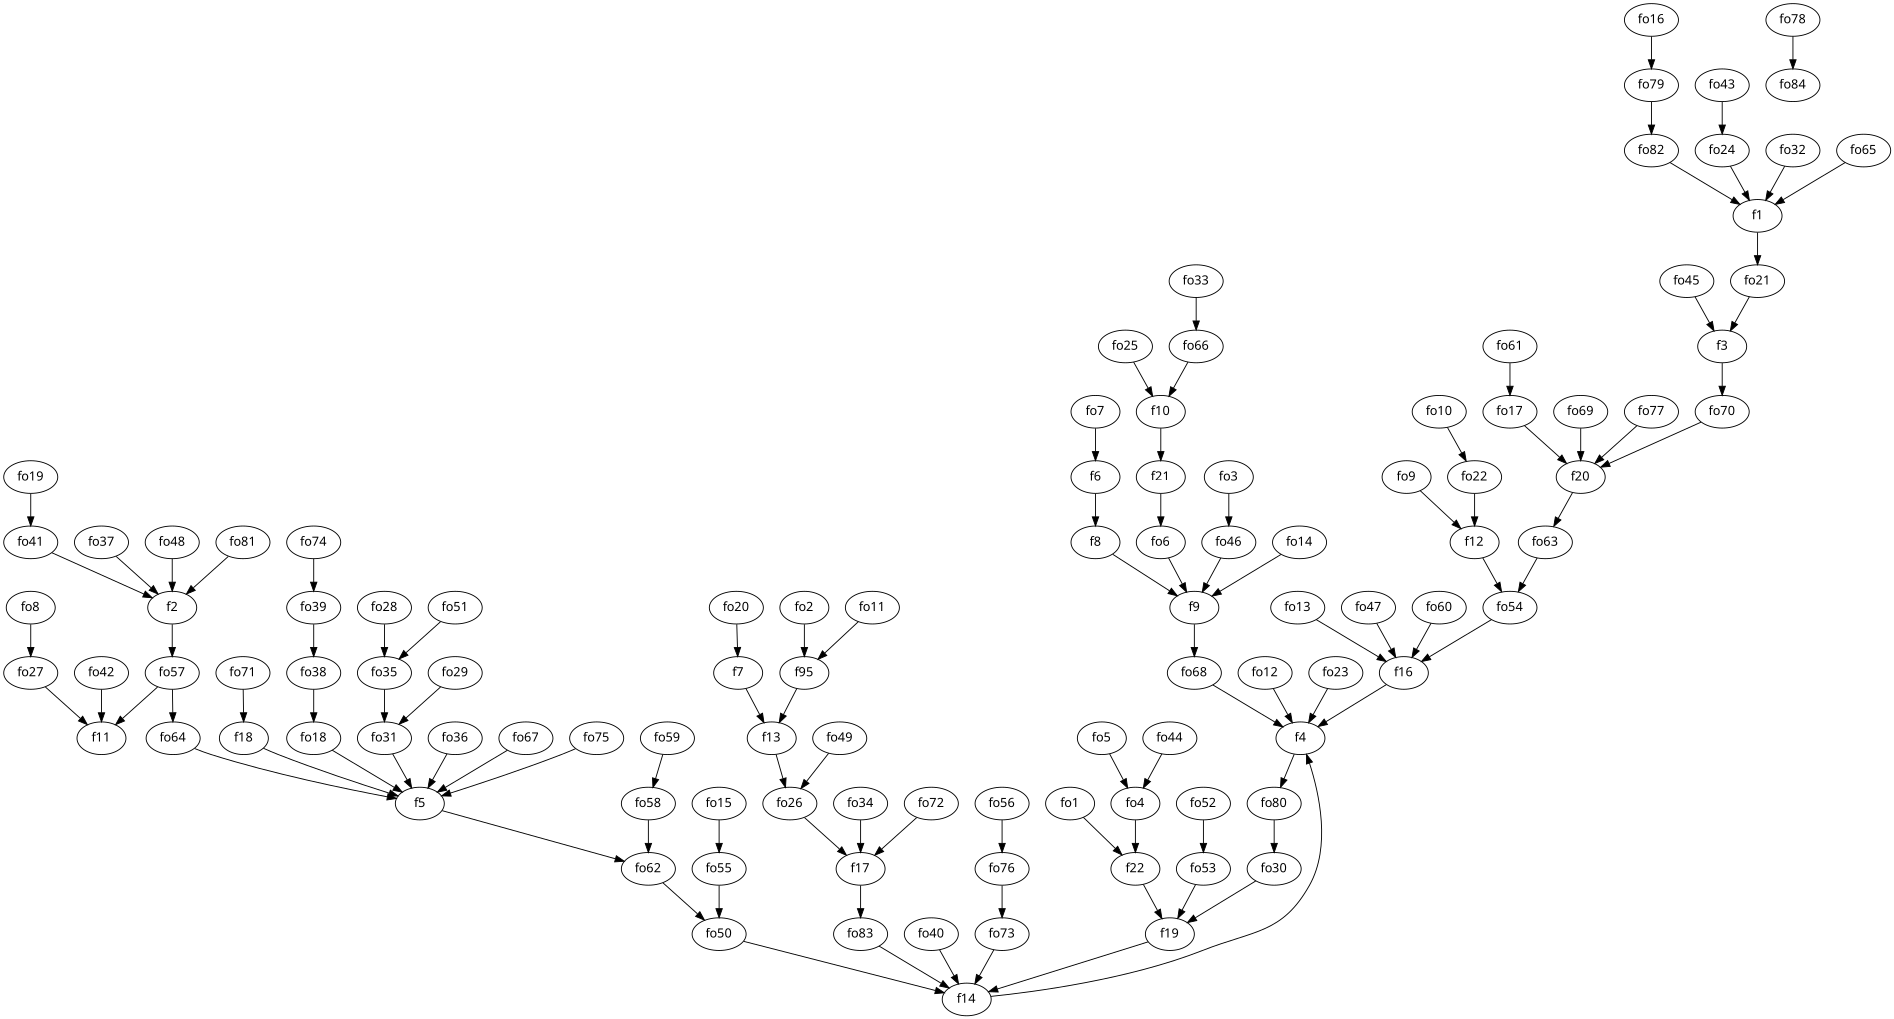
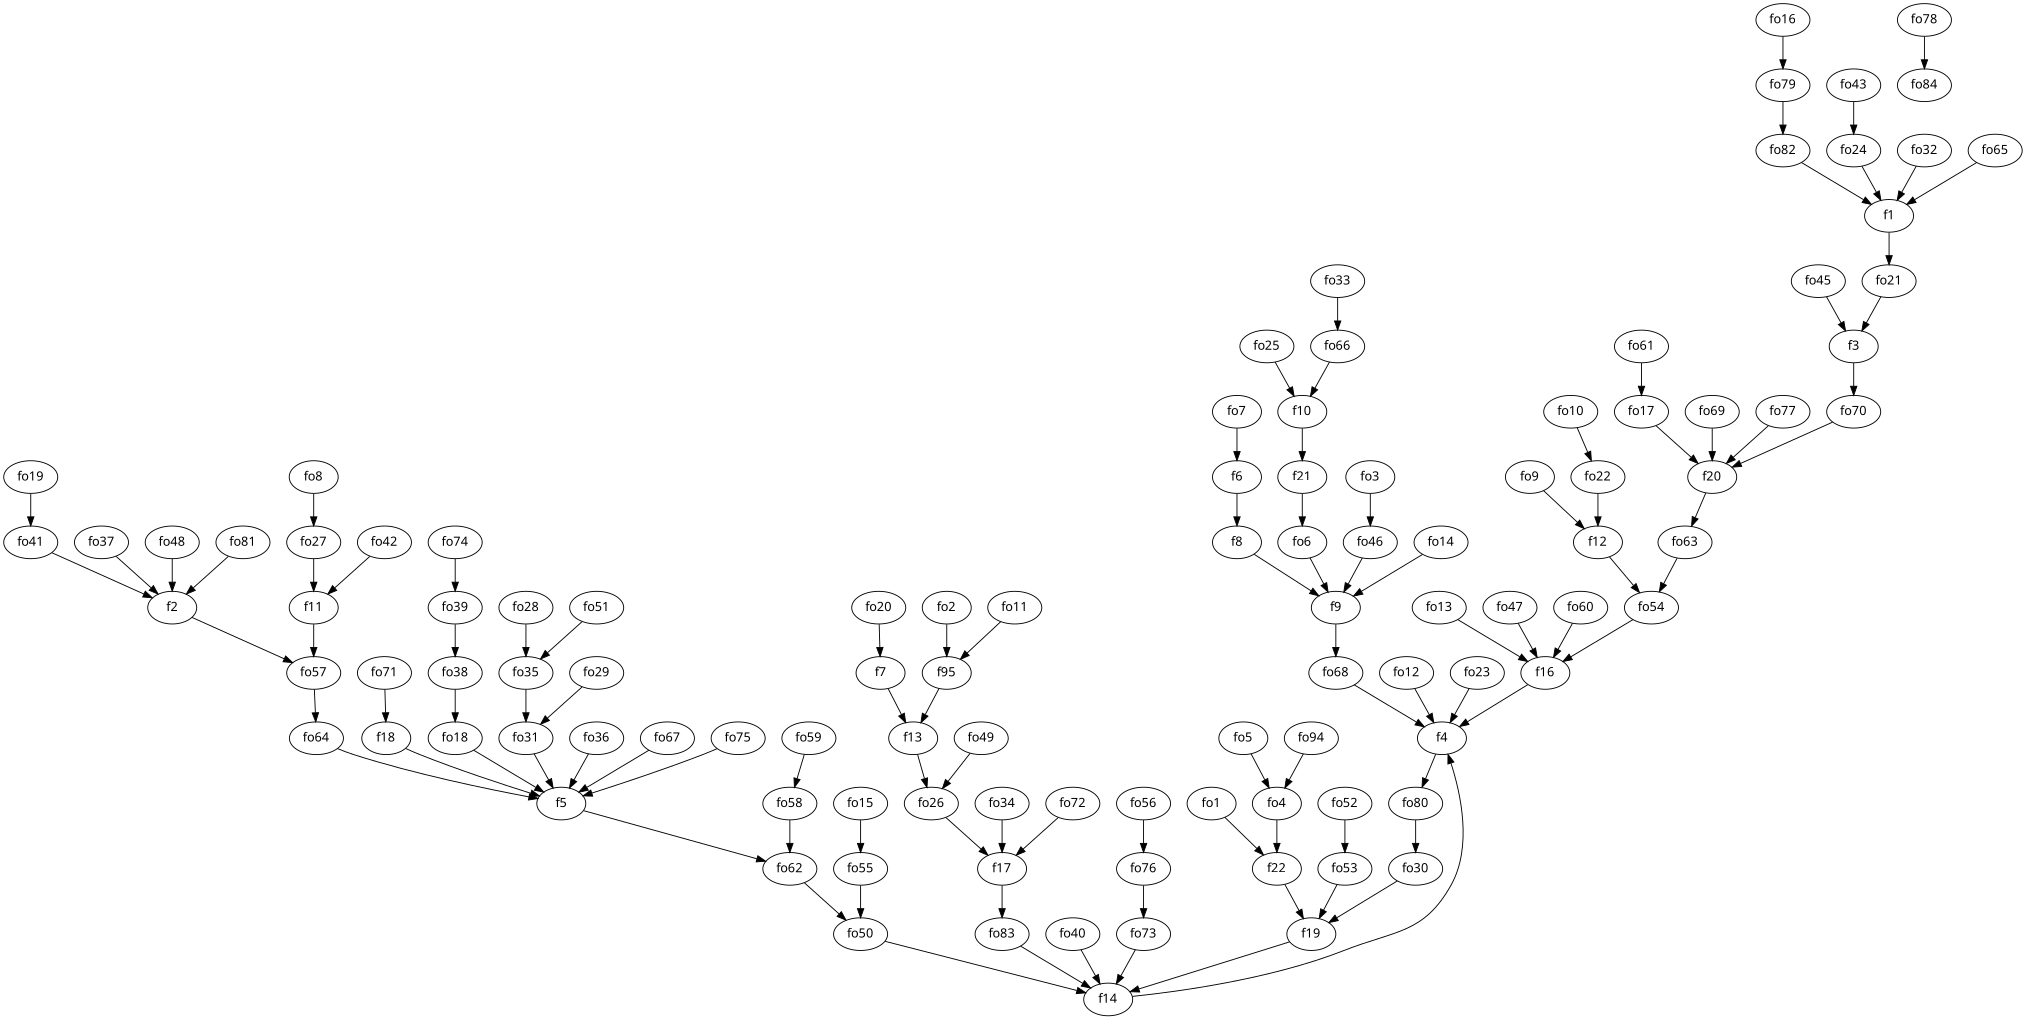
(140, 703) -> (314, 636)
(1170, 738) -> (1311, 738)
